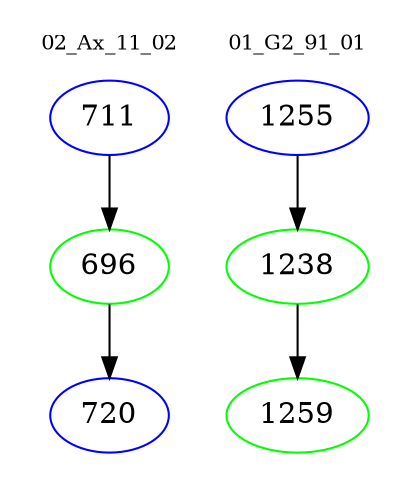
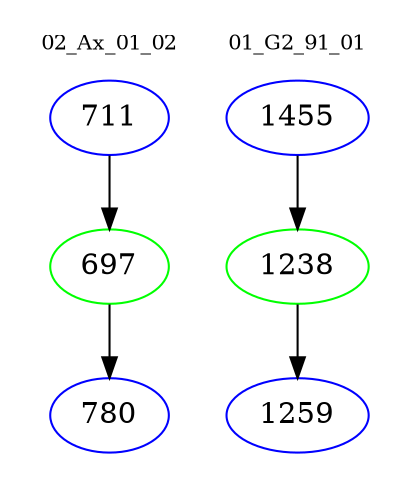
(110, 44) -> (110, 44)
(298, 118) -> (298, 118)
(110, 267) -> (110, 267)
(110, 415) -> (110, 415)
(298, 415) -> (298, 415)
